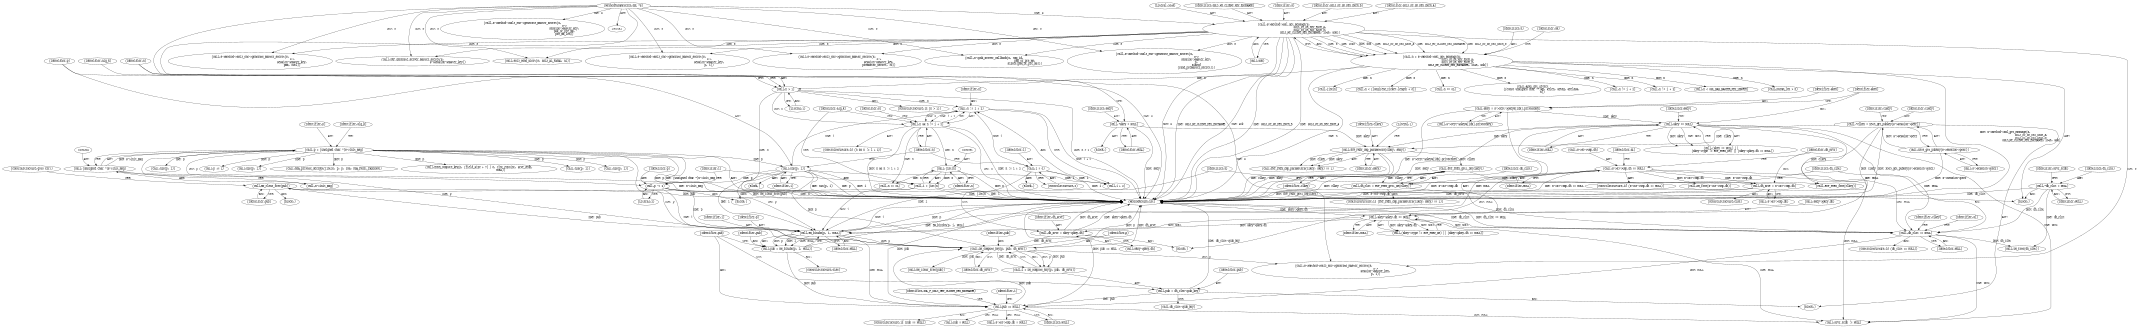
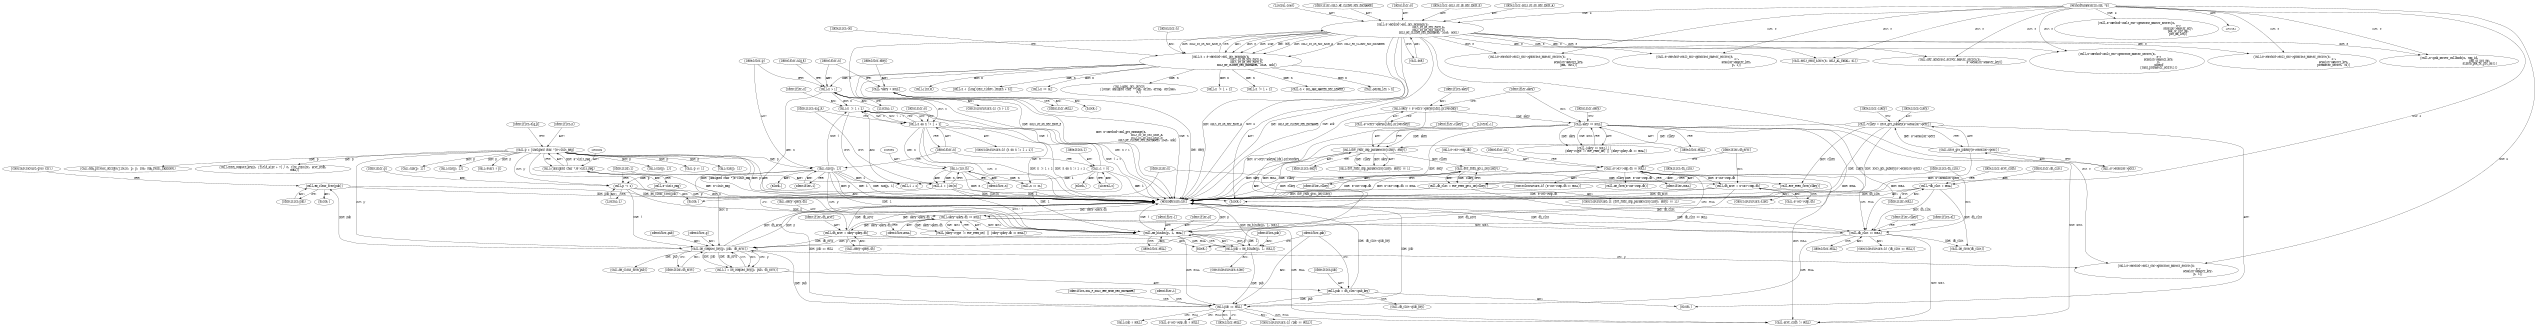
(1254, 129) -> none
none -> (490, 169)
(1063, 186) -> (1106, 186)
(844, 210) -> (1018, 210)
none -> (1247, 230)
(941, 291) -> (1101, 291)
